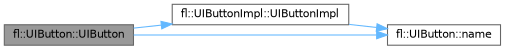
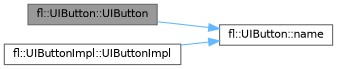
(147, 27) -> none
